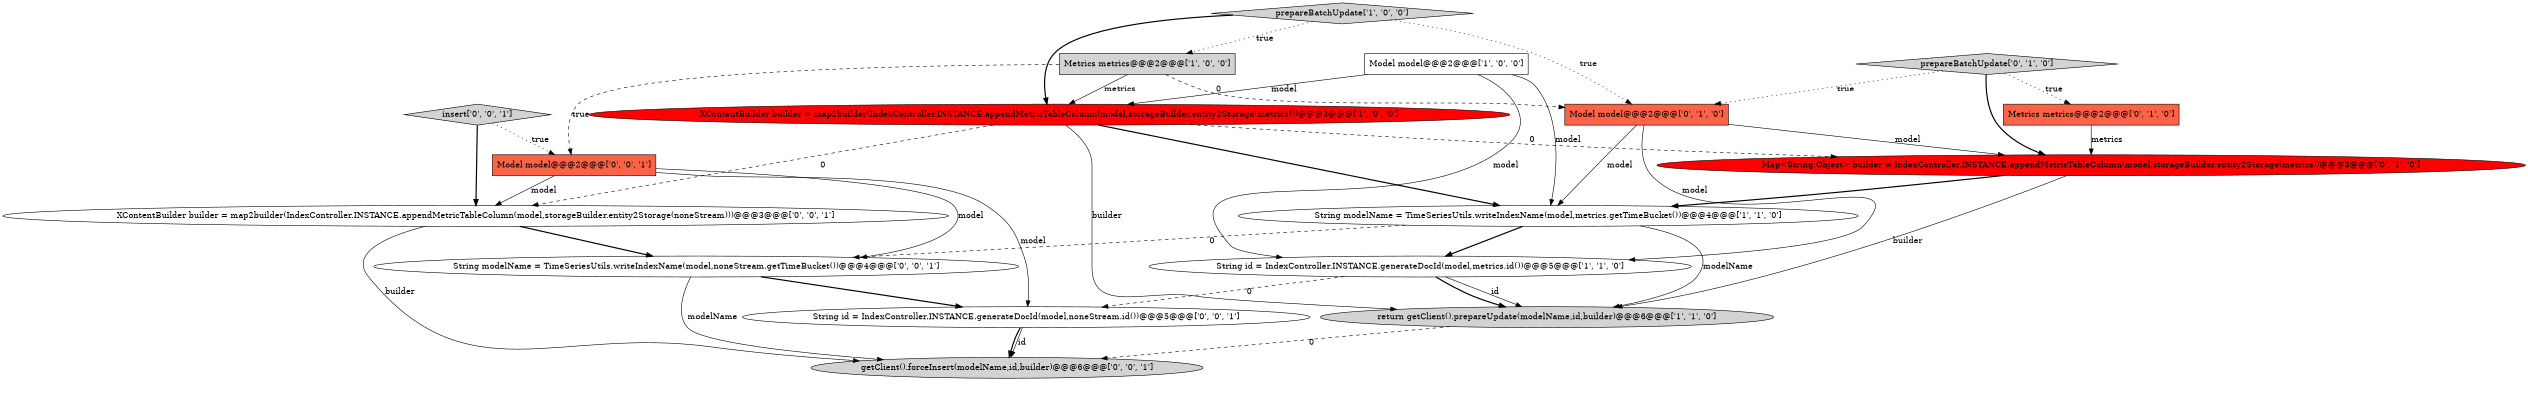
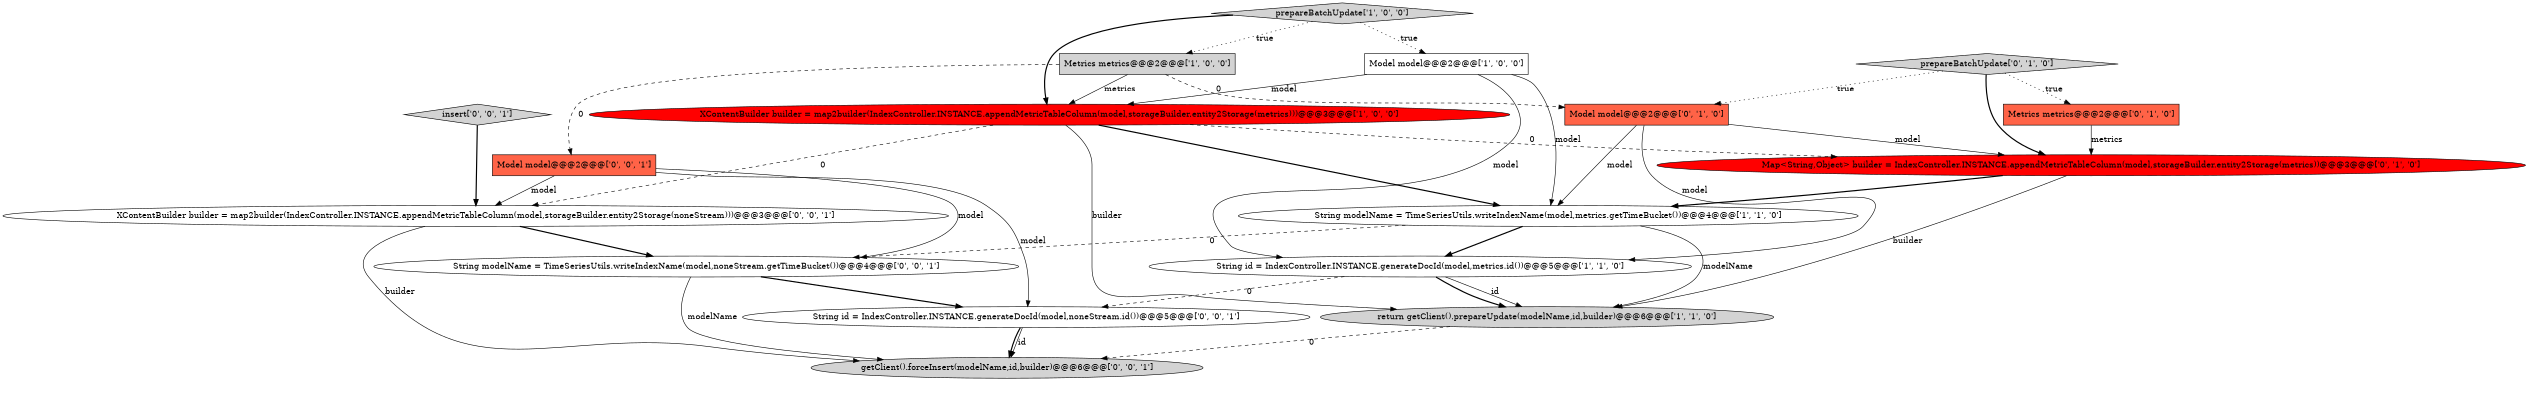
(1513, 47) -> (1390, 37)
(581, 115) -> (581, 115)
(521, 138) -> none
